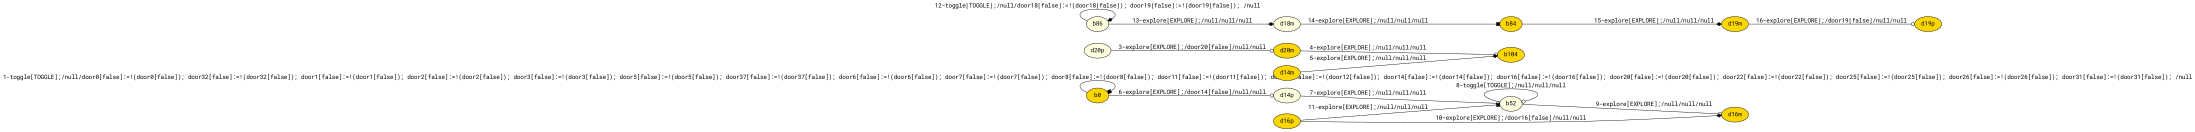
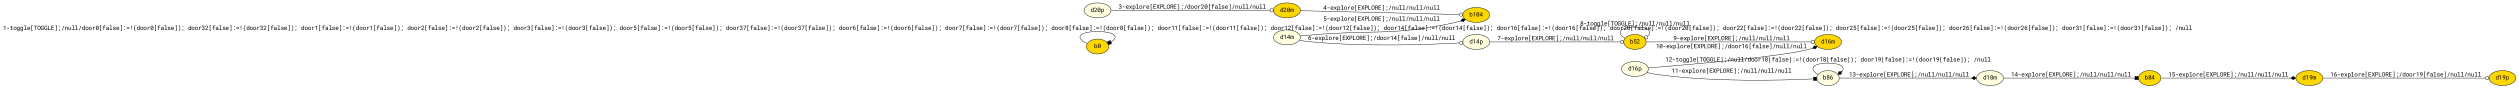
(1287, 73) -> (1287, 37)
(1189, 96) -> (1379, 45)
(1511, 104) -> (1635, 42)
(1398, 113) -> (1729, 80)
(1287, 121) -> (1635, 69)
